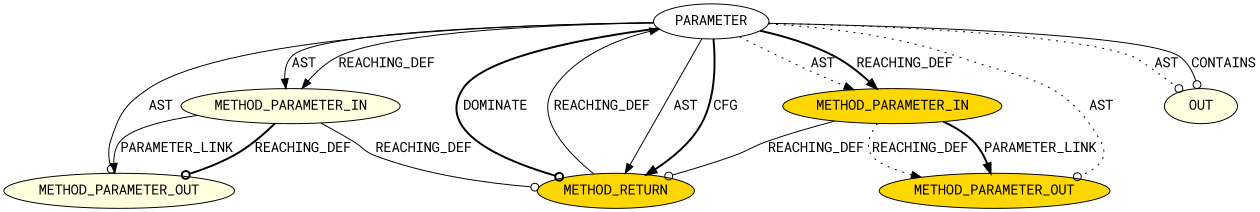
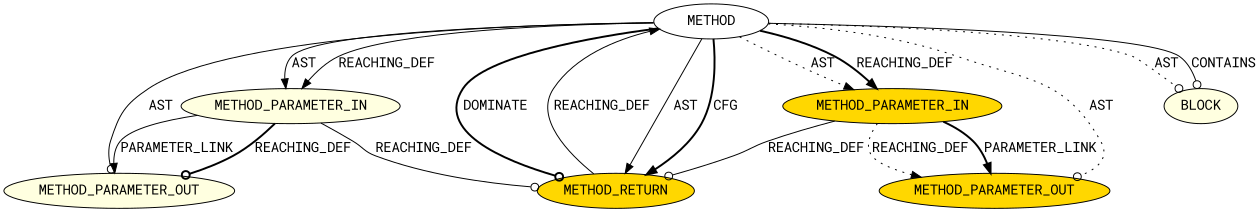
(711, 21) -> (711, 21)
(1201, 106) -> (1201, 106)
